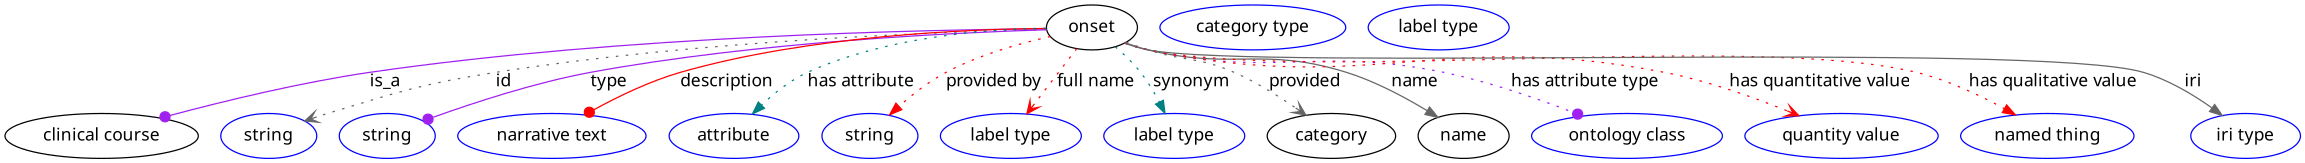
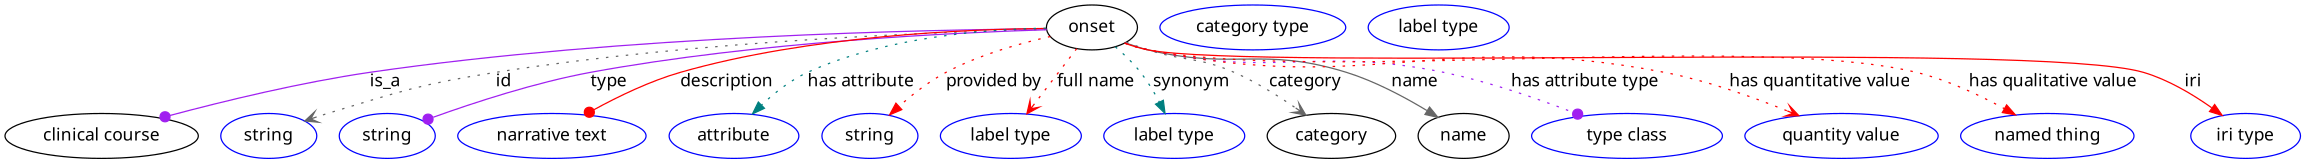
(1892, 58) -> (1892, 58)
(1305, 82) -> (1305, 82)
(1627, 136) -> (1627, 136)
